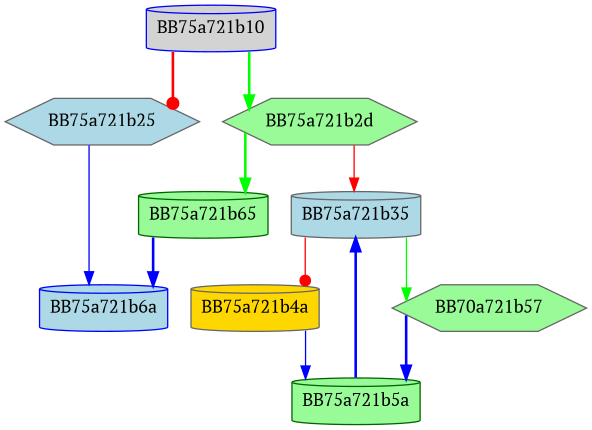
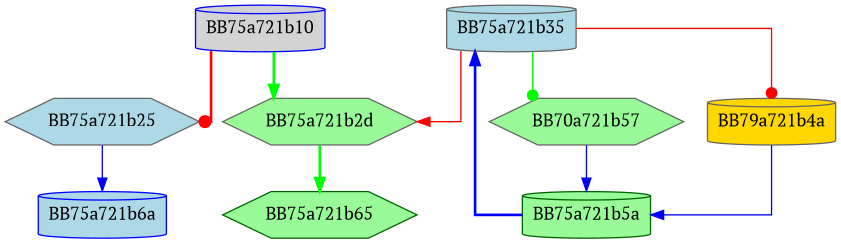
(354, 162) -> (461, 102)
(203, 215) -> (320, 215)
(153, 255) -> none
(406, 263) -> (533, 71)
(255, 308) -> (772, 122)
(406, 341) -> (586, 162)
